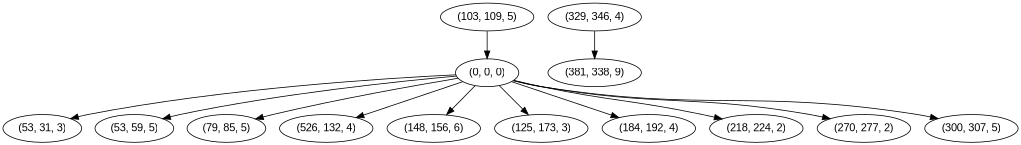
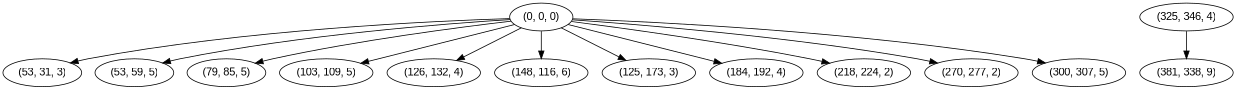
(595, 17) -> (1186, 17)
(487, 41) -> (441, 43)
(326, 128) -> (434, 73)
(434, 128) -> (541, 73)
